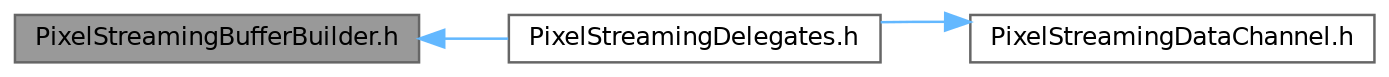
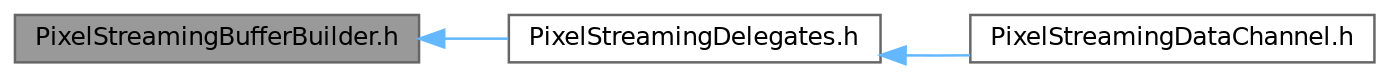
(913, 22) -> (938, 55)
